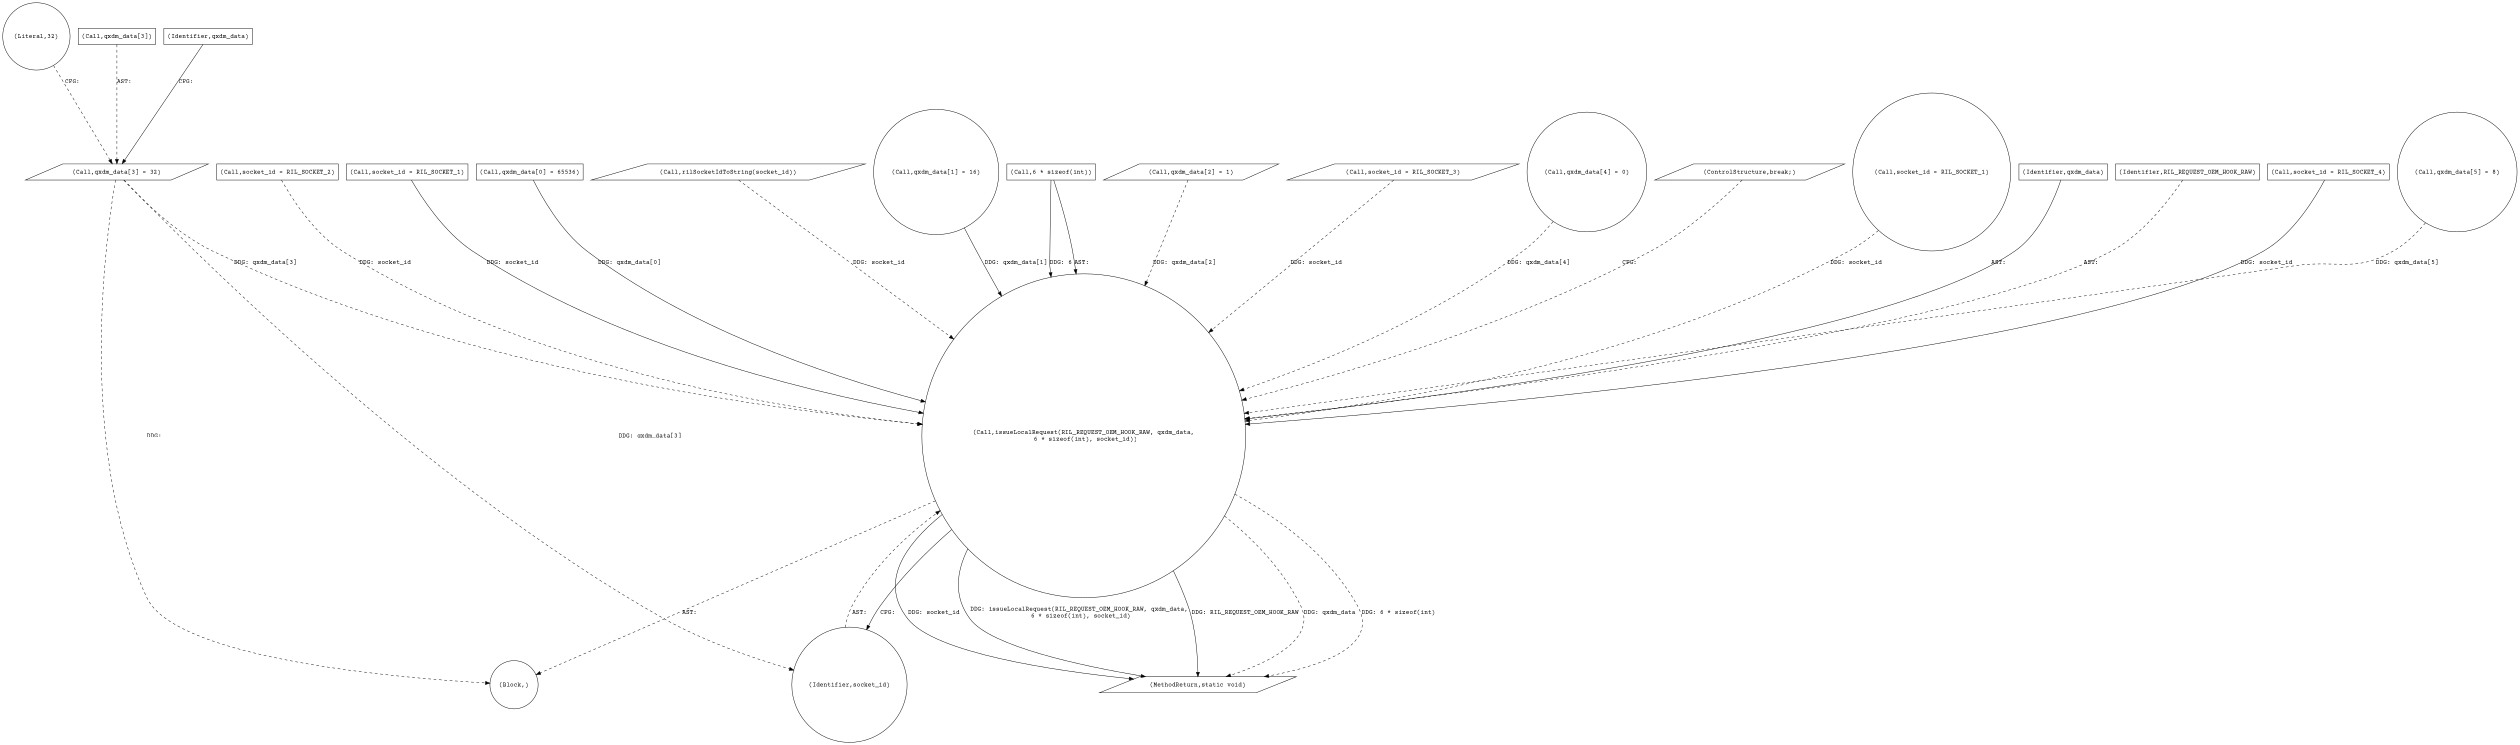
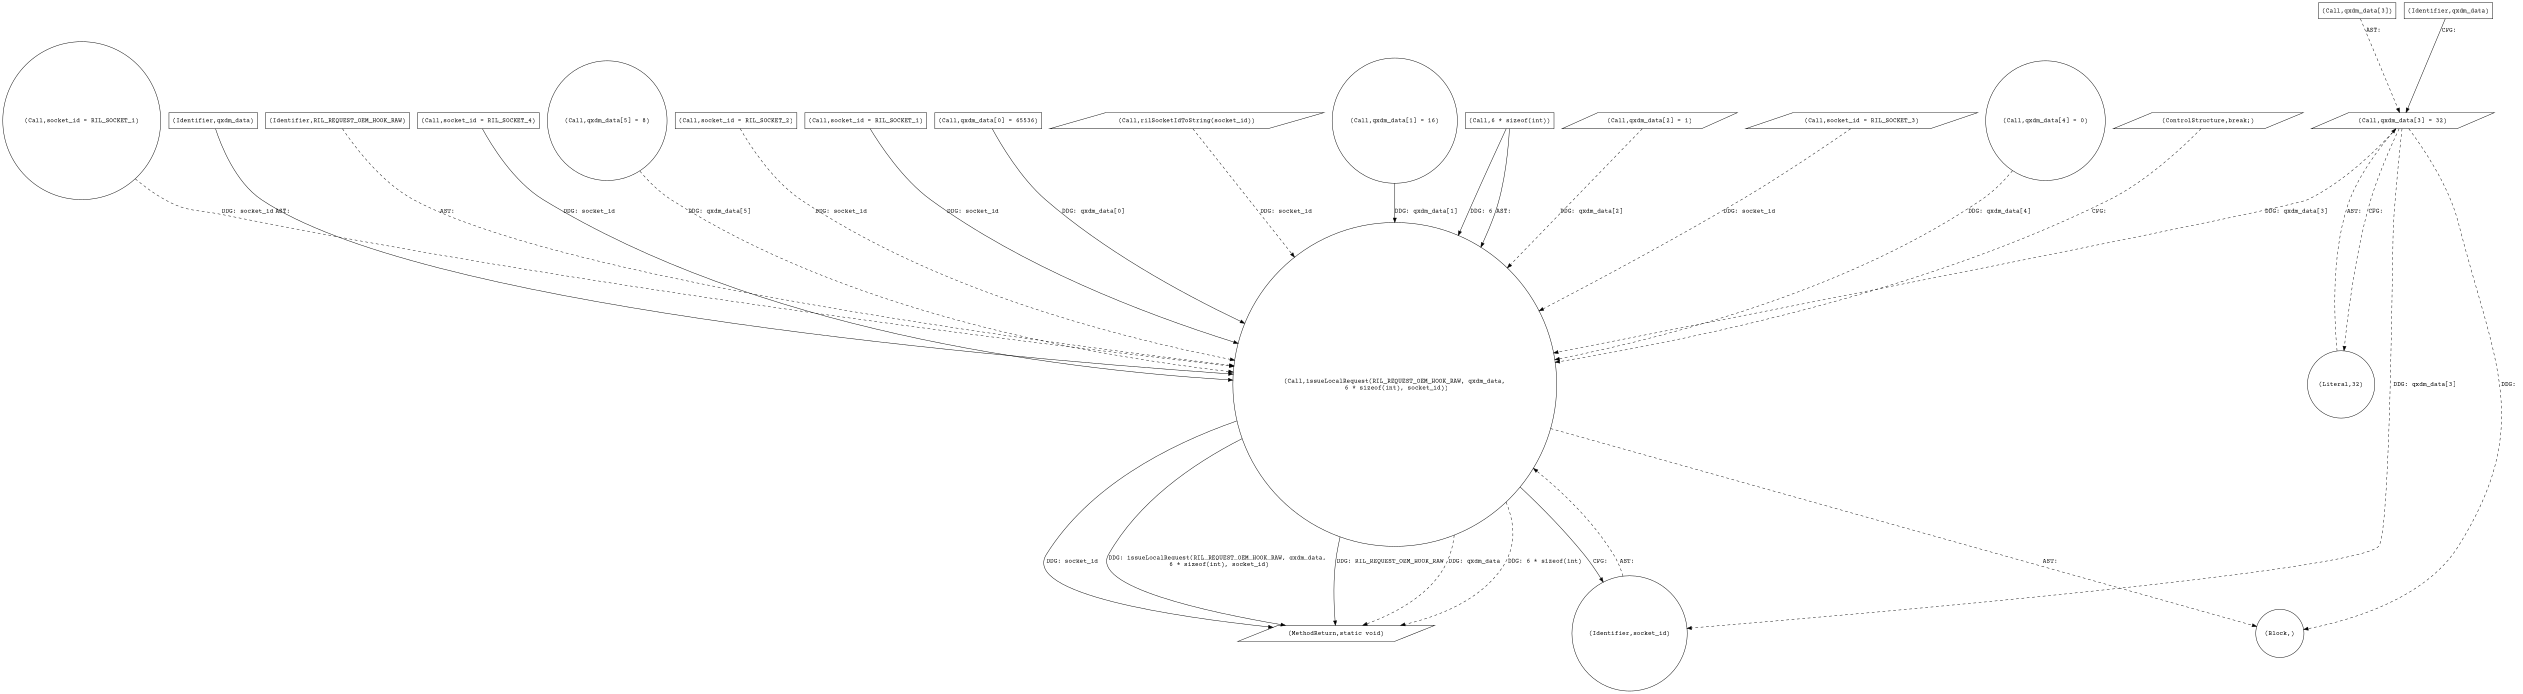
(74, 82) -> (2356, 211)
none -> (2362, 235)
